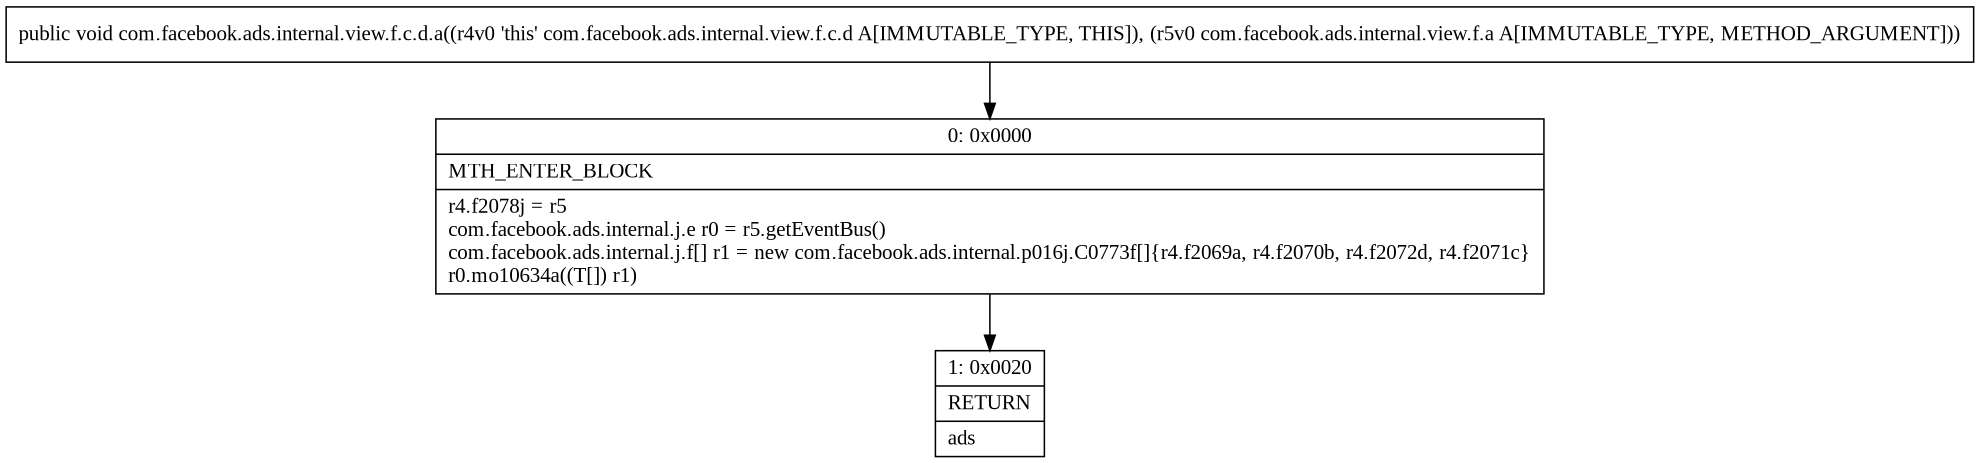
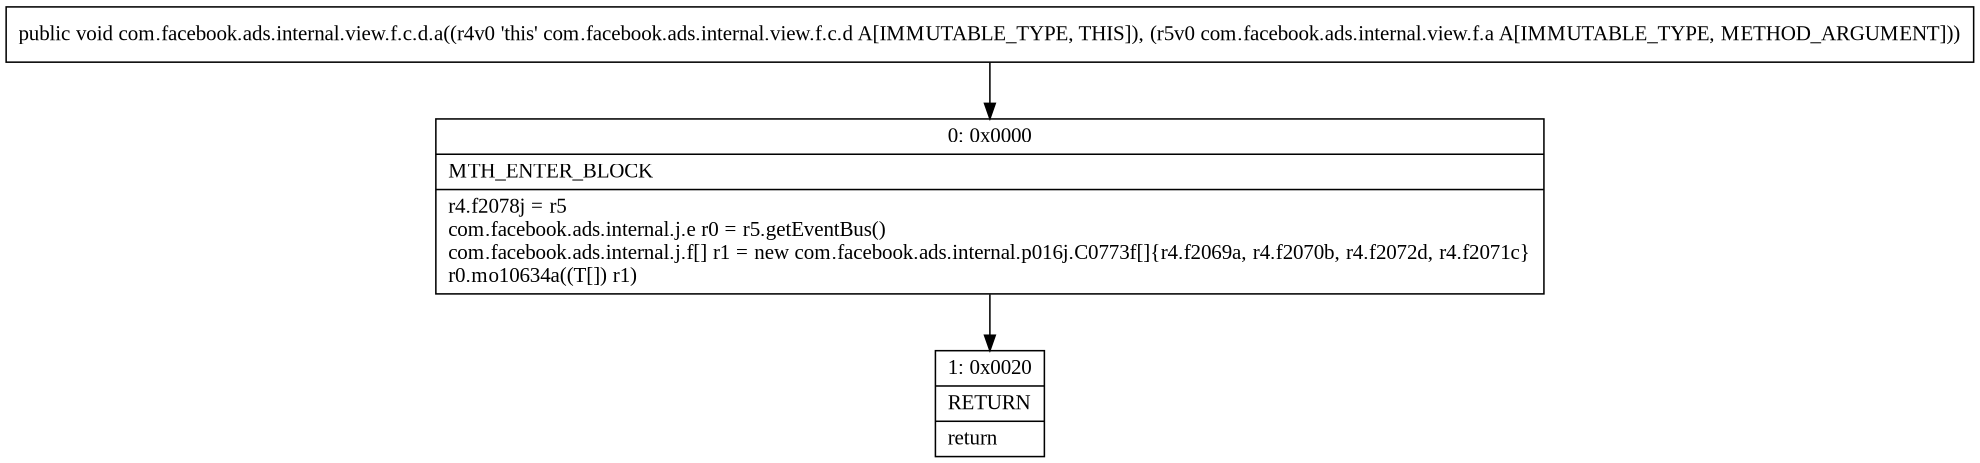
(962, 438) -> (973, 438)
